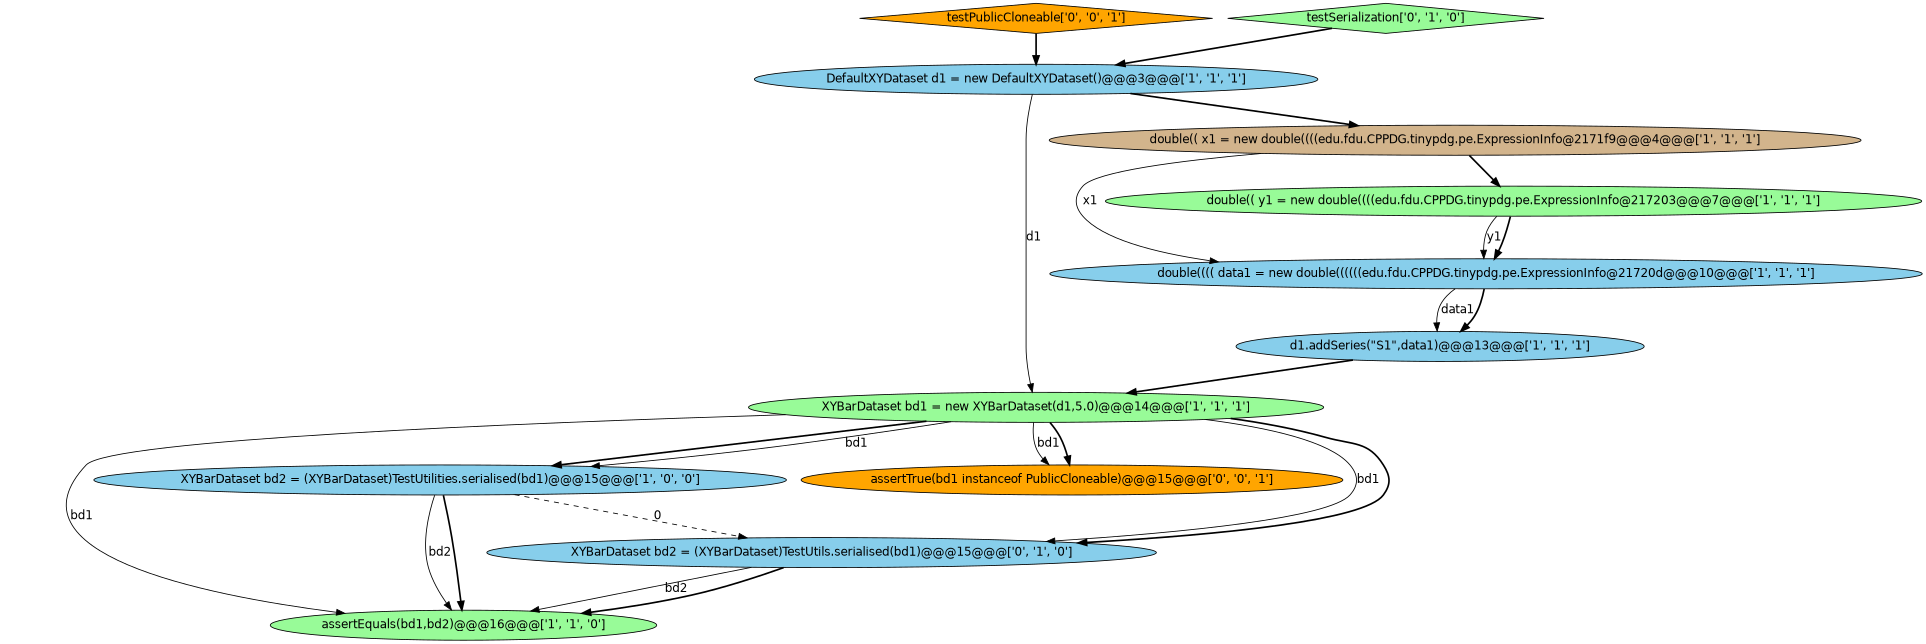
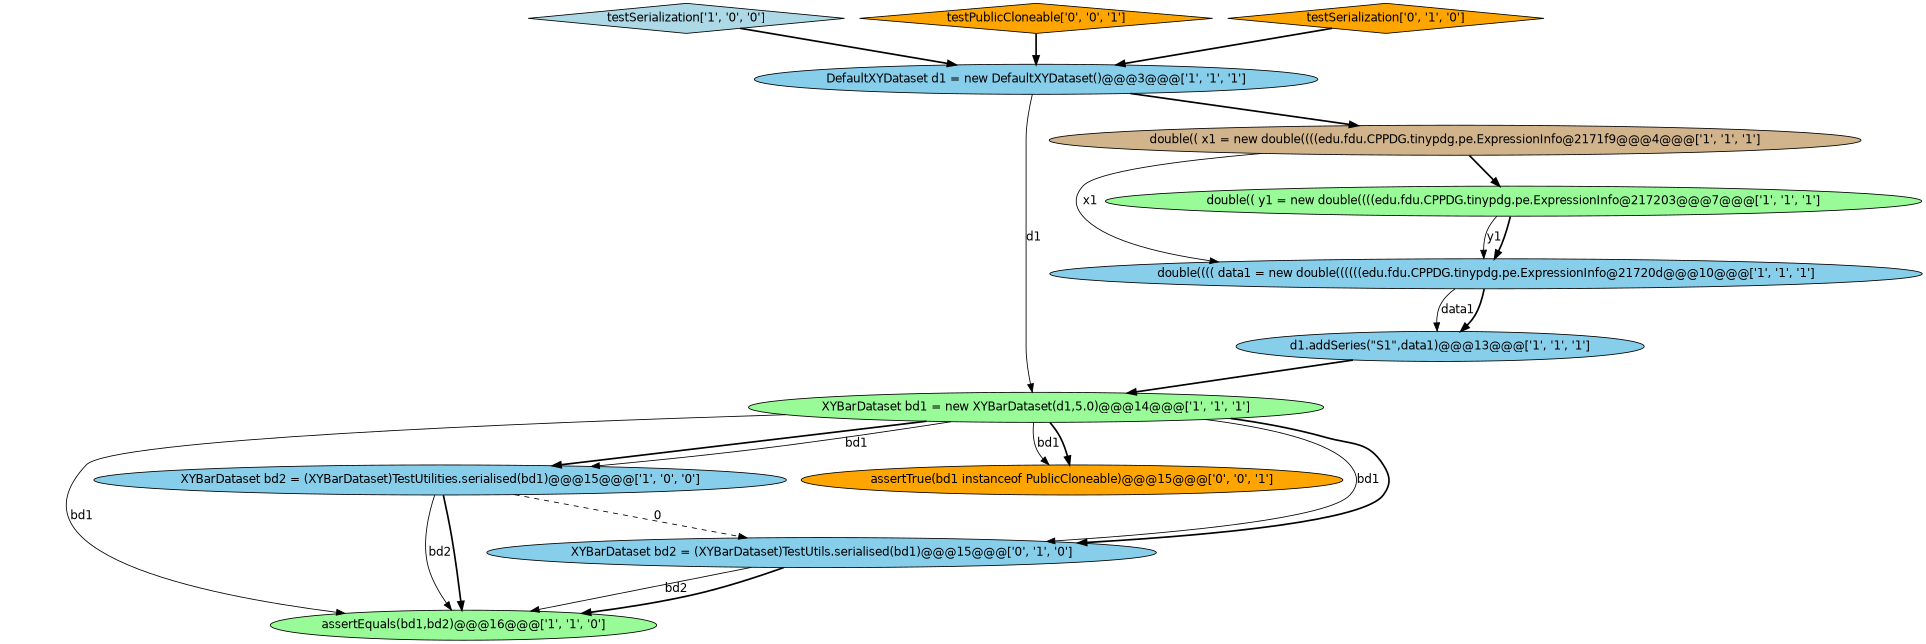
none -> (686, 18)
(1386, 18) -> (1386, 18)
